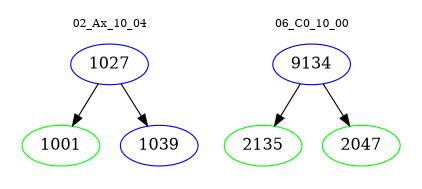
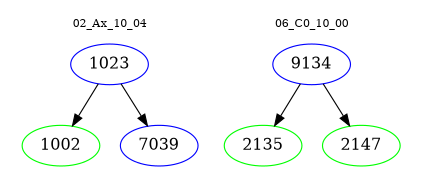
(110, 64) -> (110, 64)
(61, 146) -> (61, 146)
(159, 146) -> (159, 146)
(361, 146) -> (361, 146)
